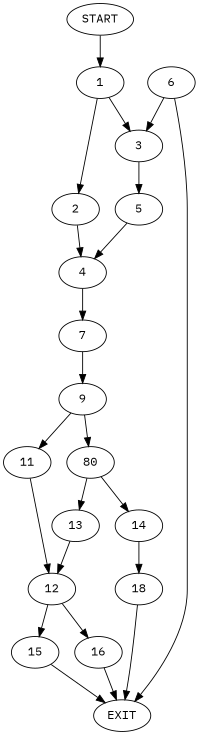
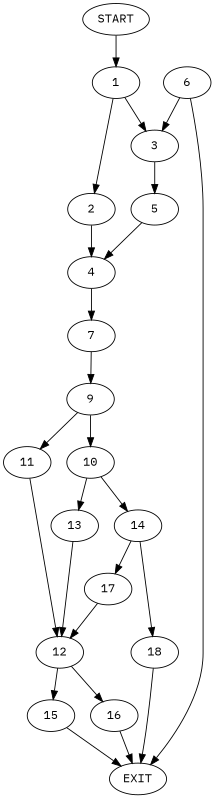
(91, 462) -> (91, 462)
none -> (108, 589)
